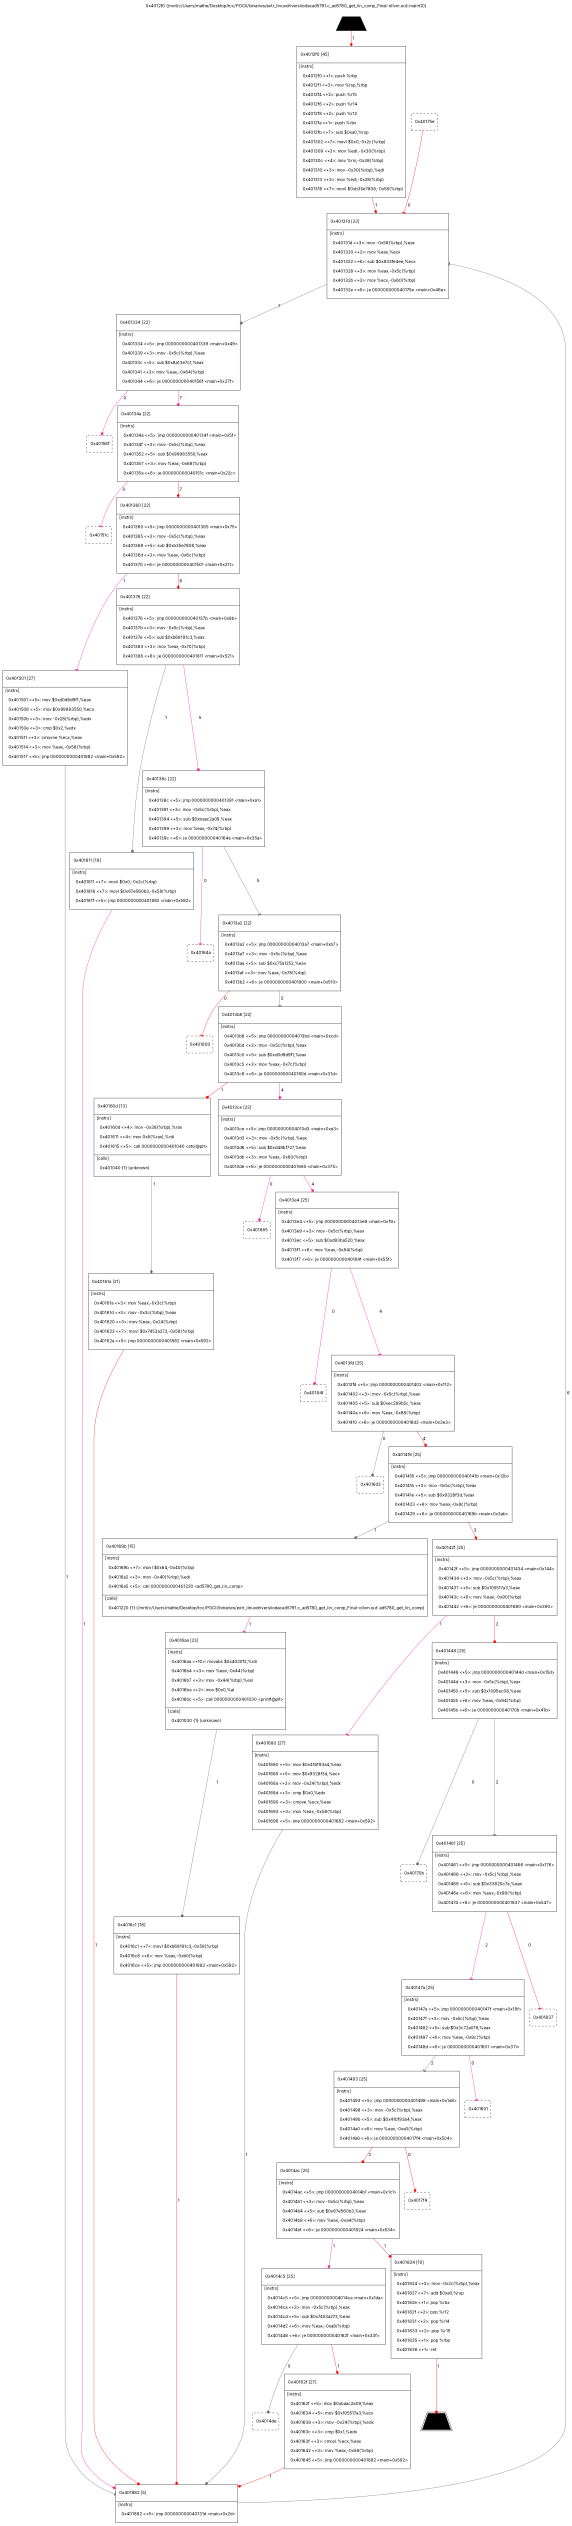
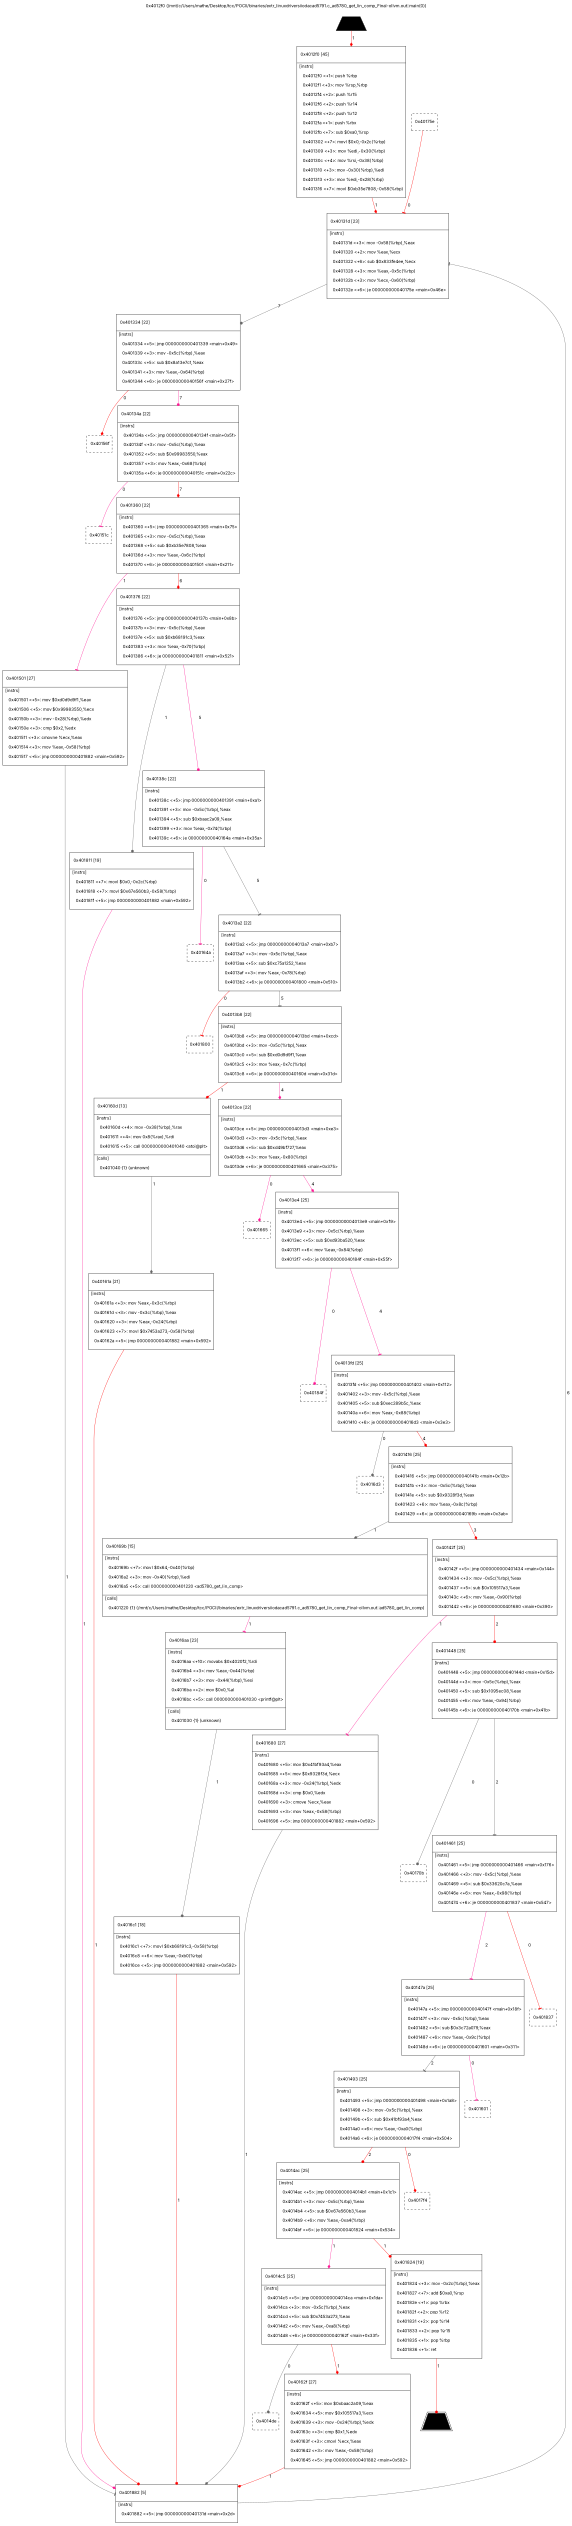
(113, 409) -> (113, 409)
